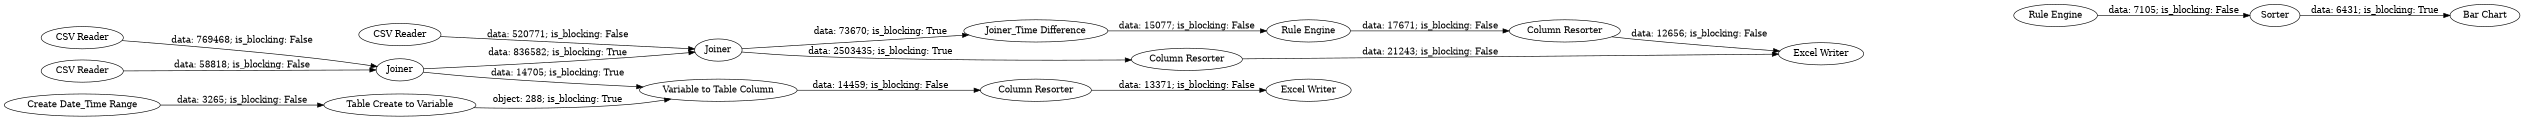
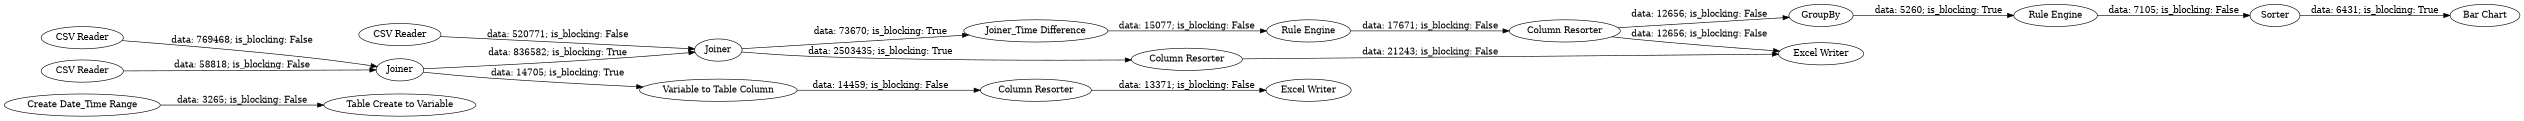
none -> (1821, 15)
(569, 108) -> none
